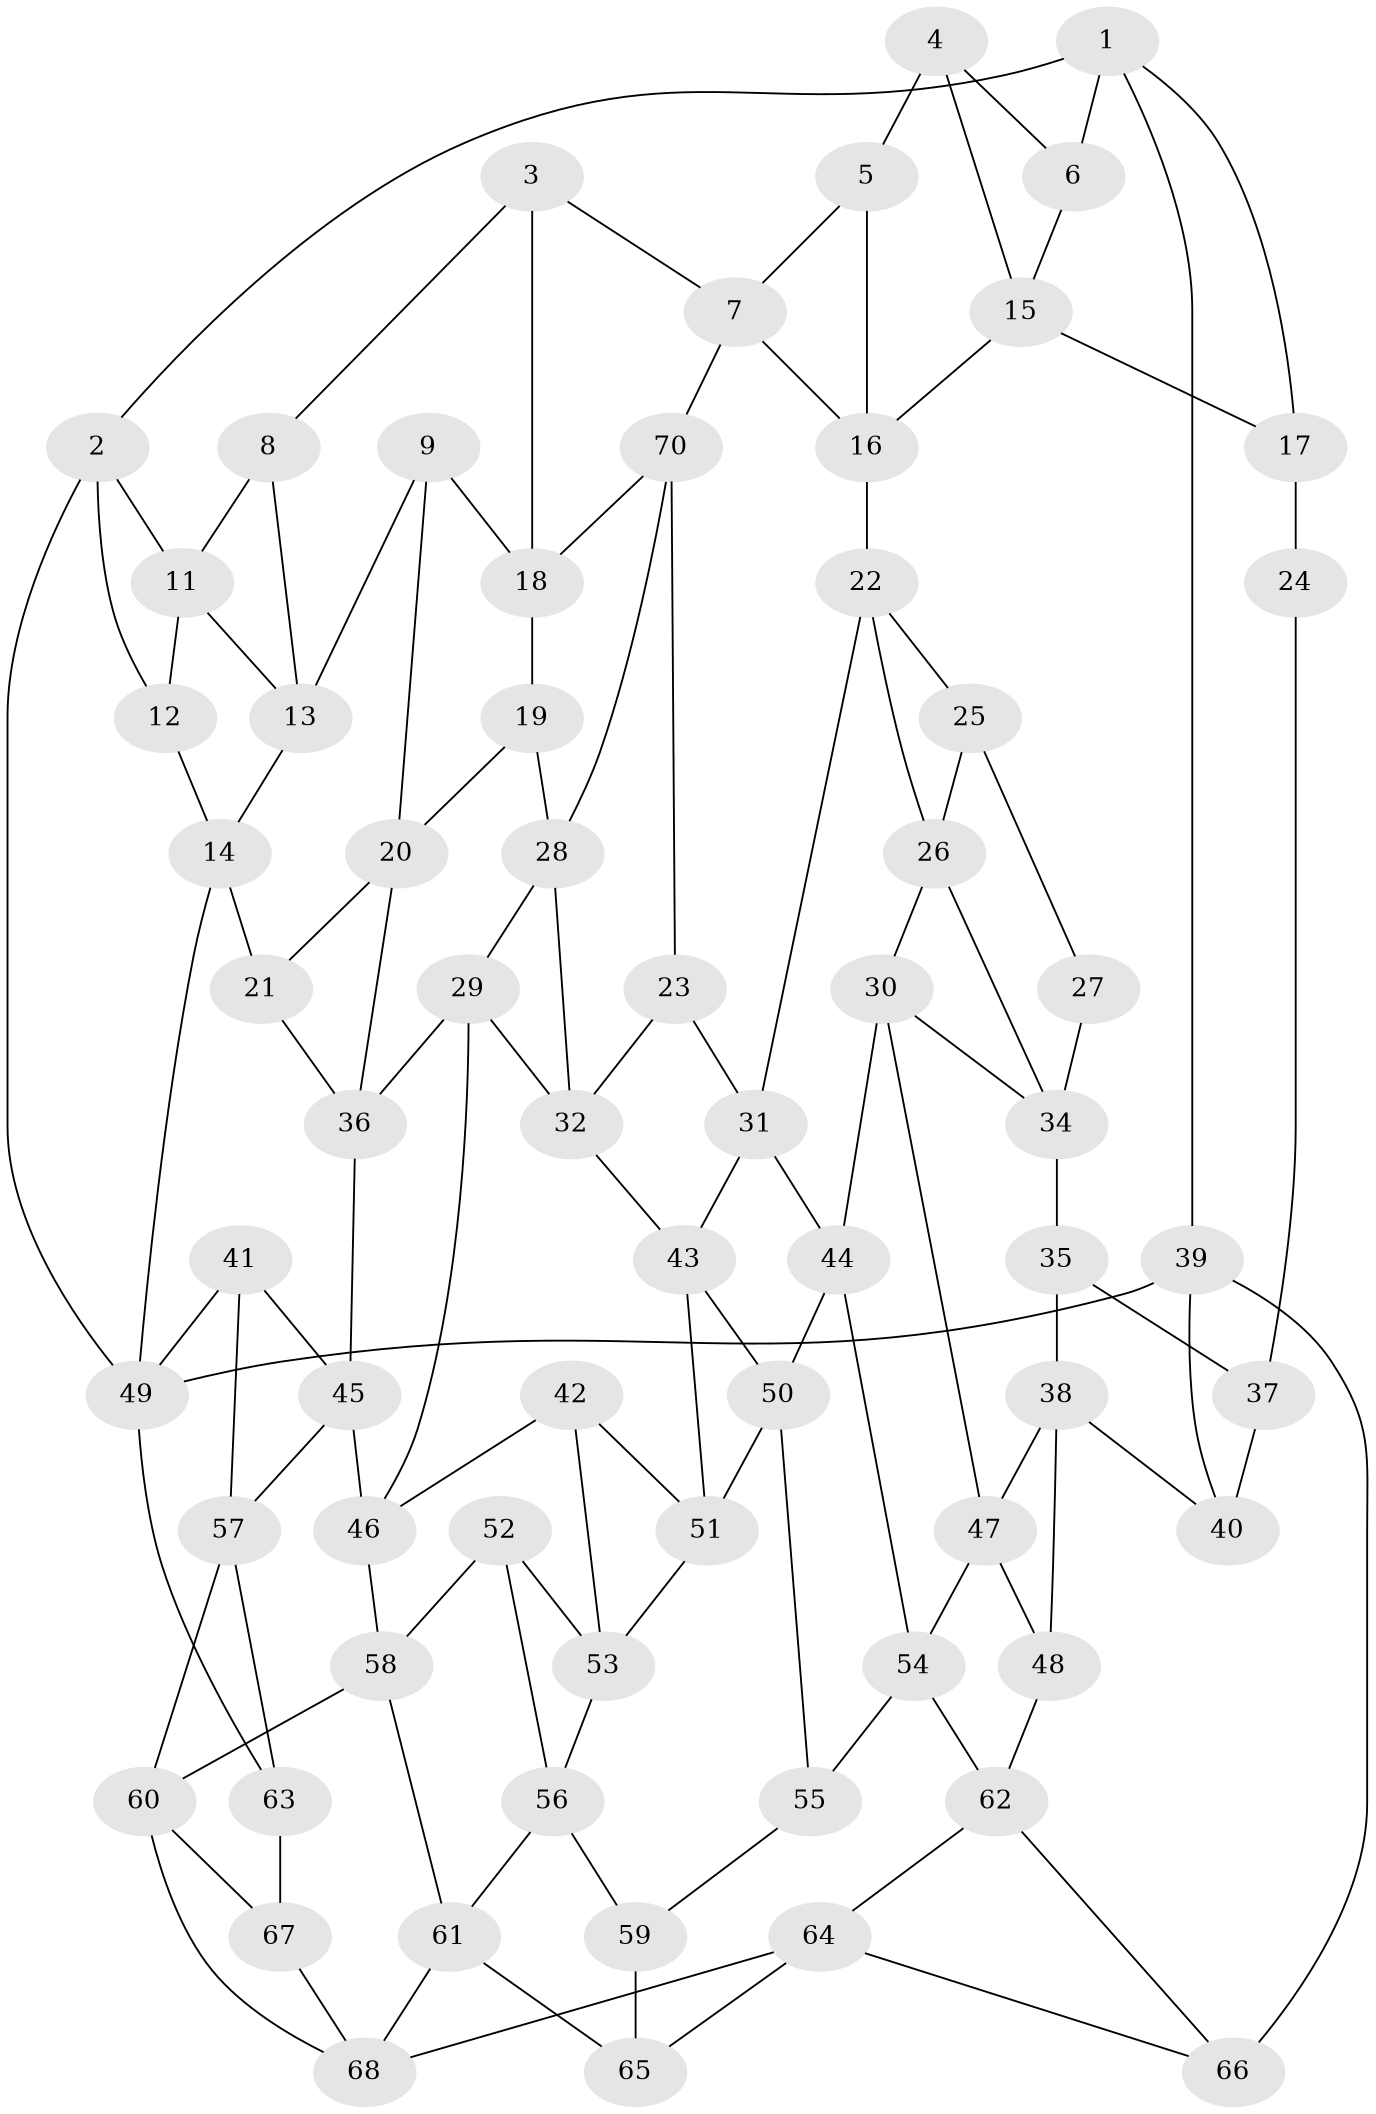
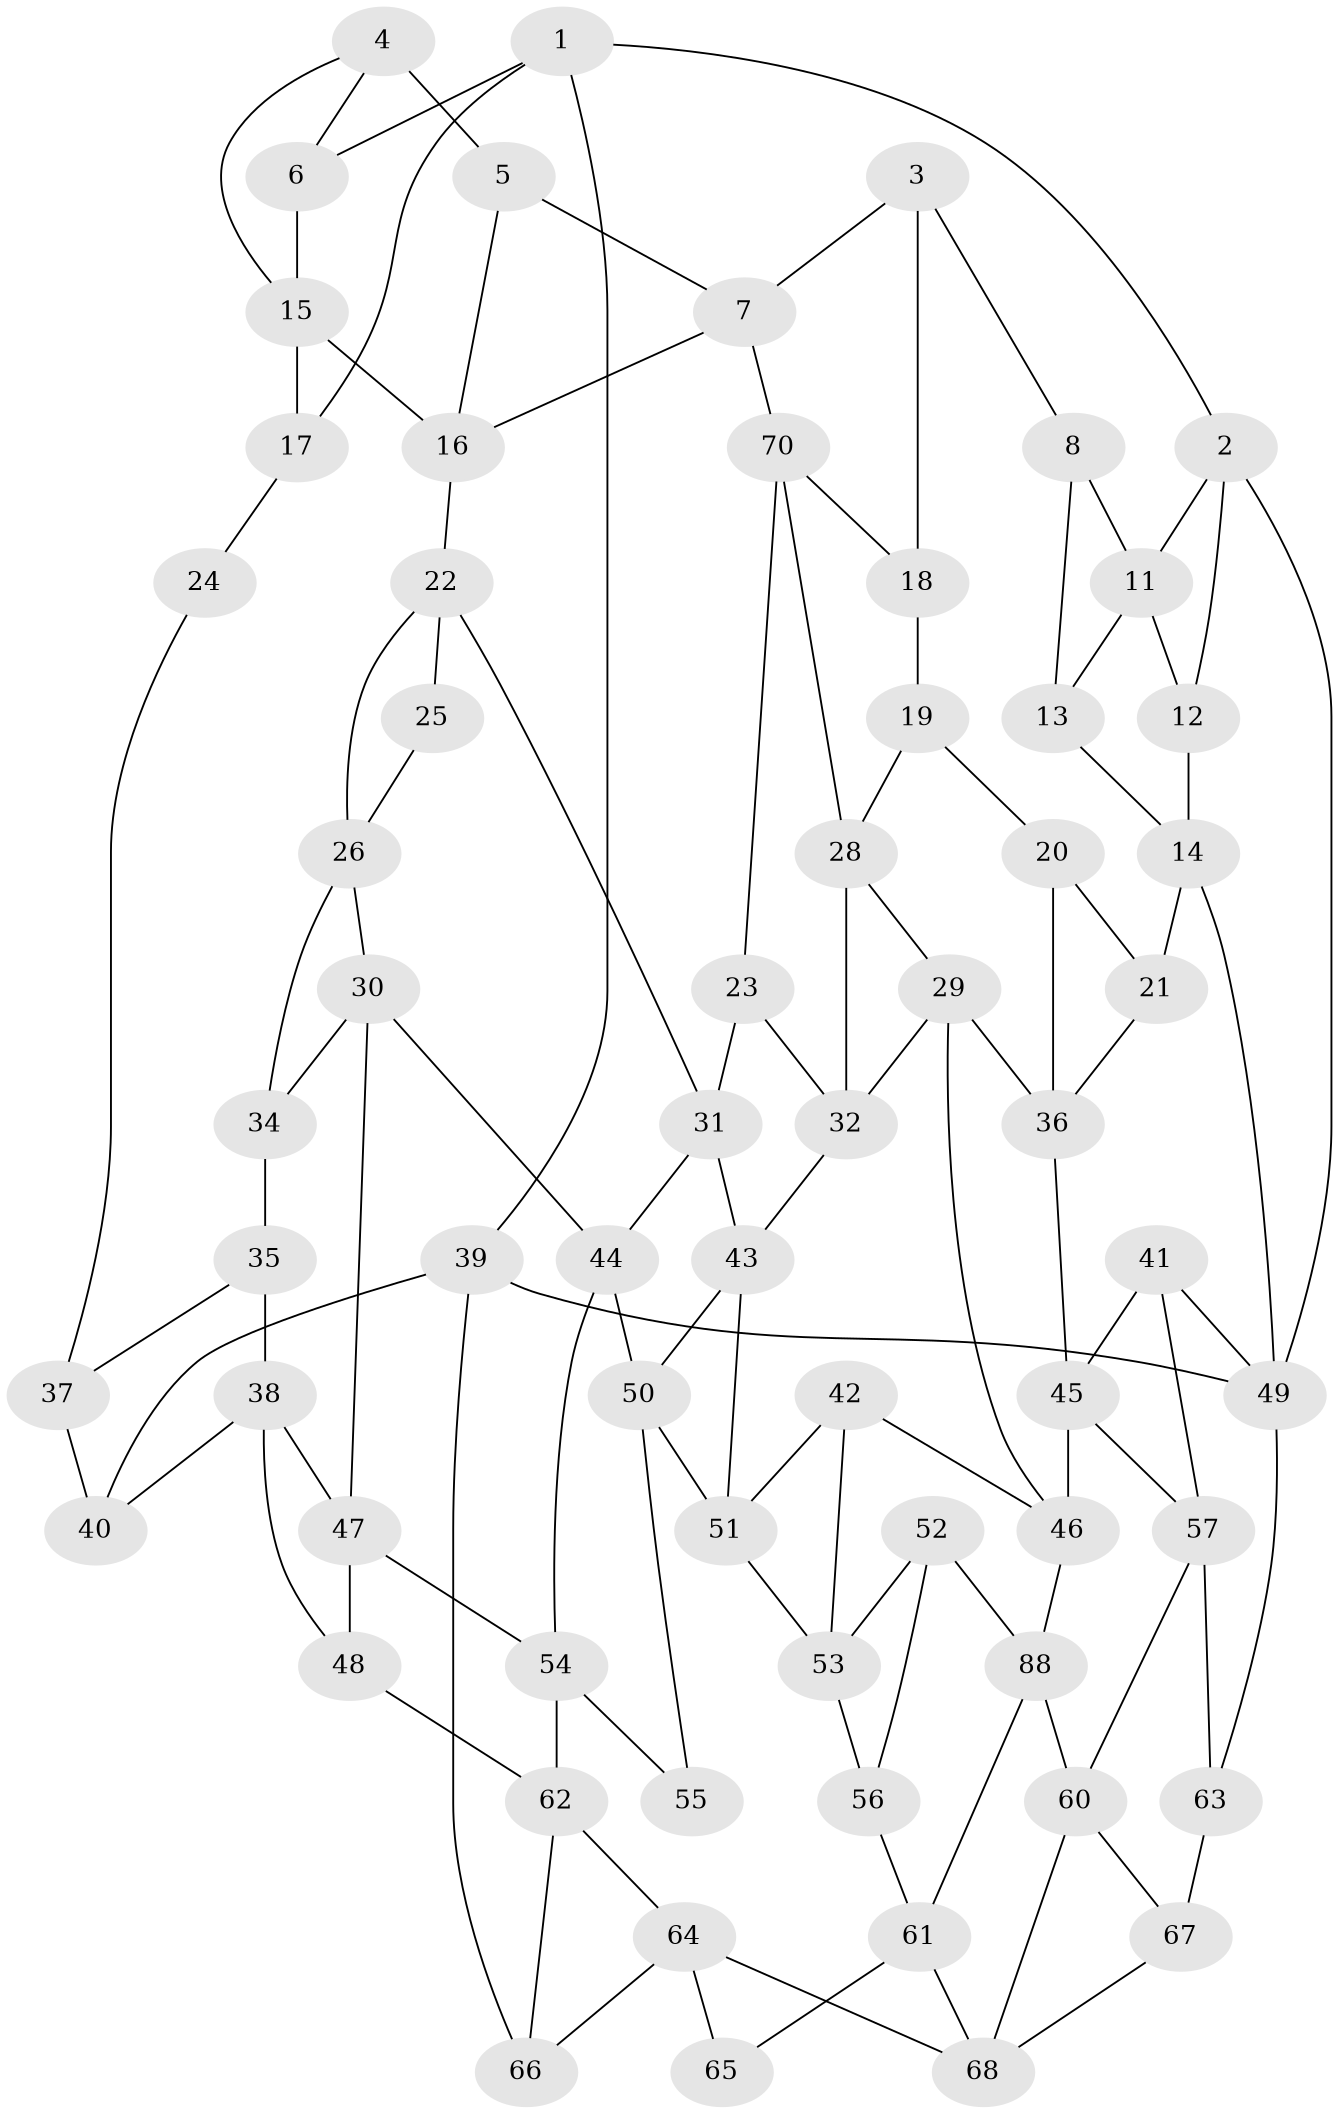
(429, 448) -> none
(1089, 989) -> none
(382, 1666) -> (1036, 1666)
(636, 1937) -> none
